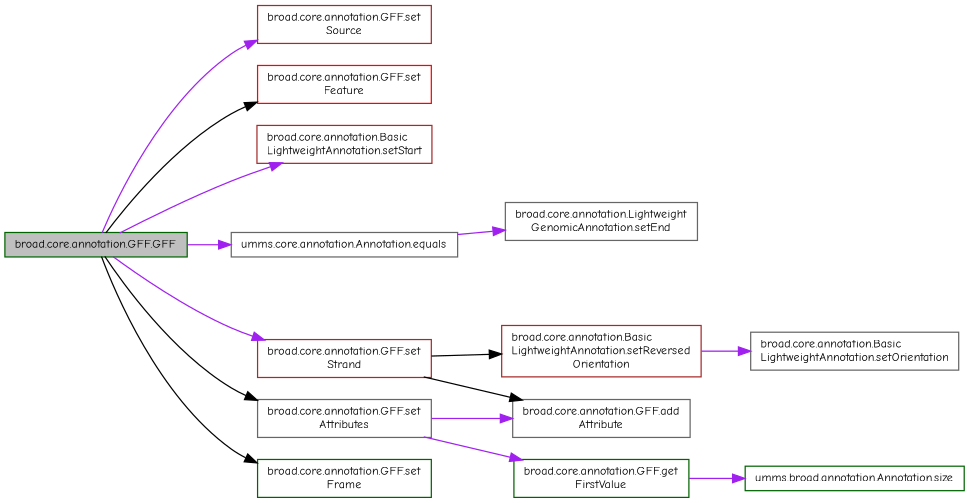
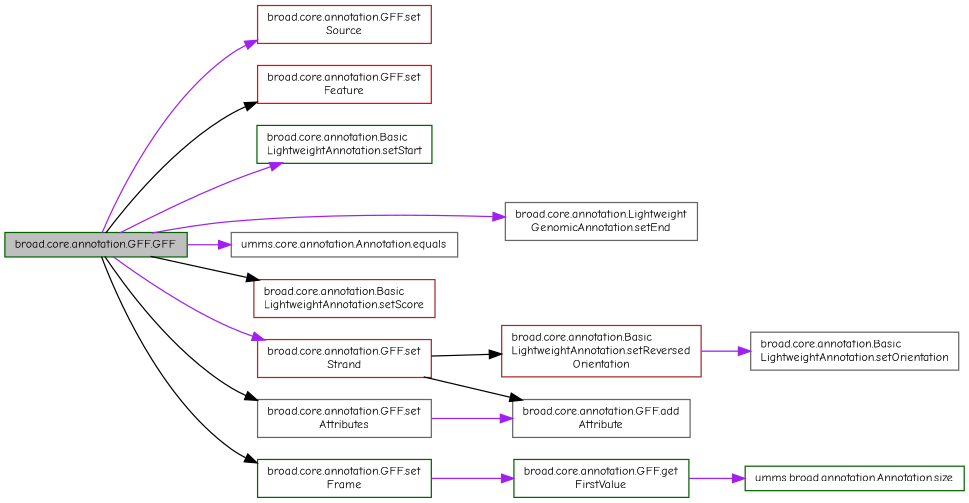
(344, 144) -> (344, 144)
(475, 233) -> (322, 216)
none -> (344, 299)
(467, 447) -> (467, 478)
